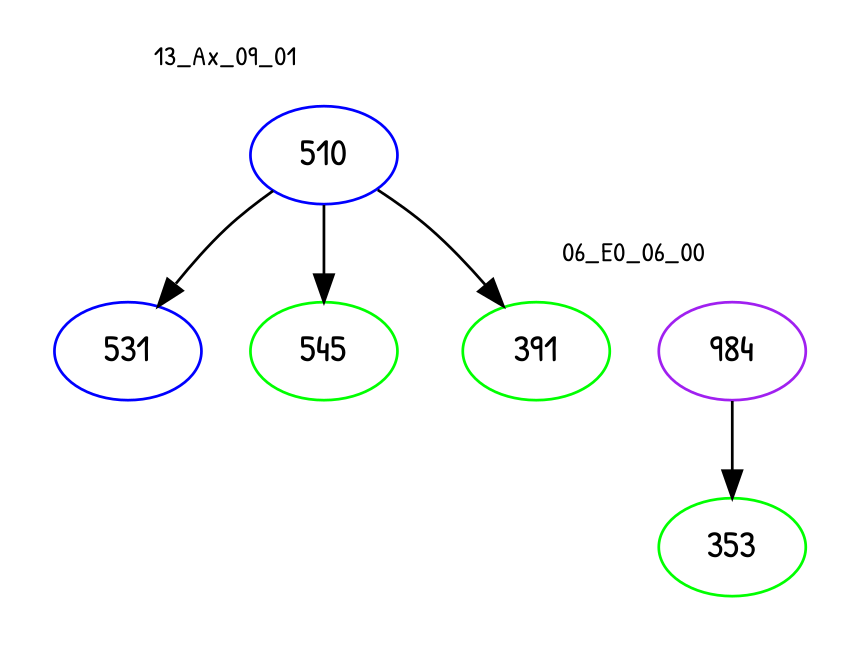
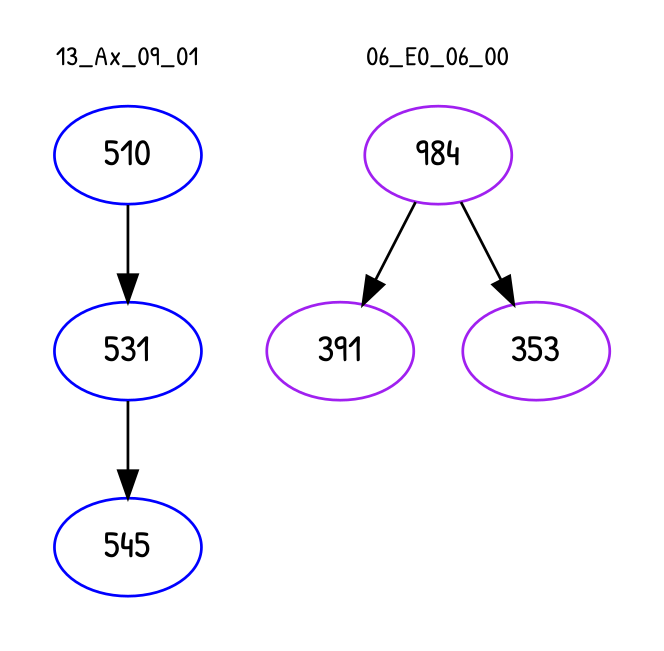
(324, 240) -> (128, 436)
(458, 256) -> (396, 241)
(324, 351) -> (128, 547)
(536, 351) -> (340, 351)
(732, 547) -> (536, 351)
